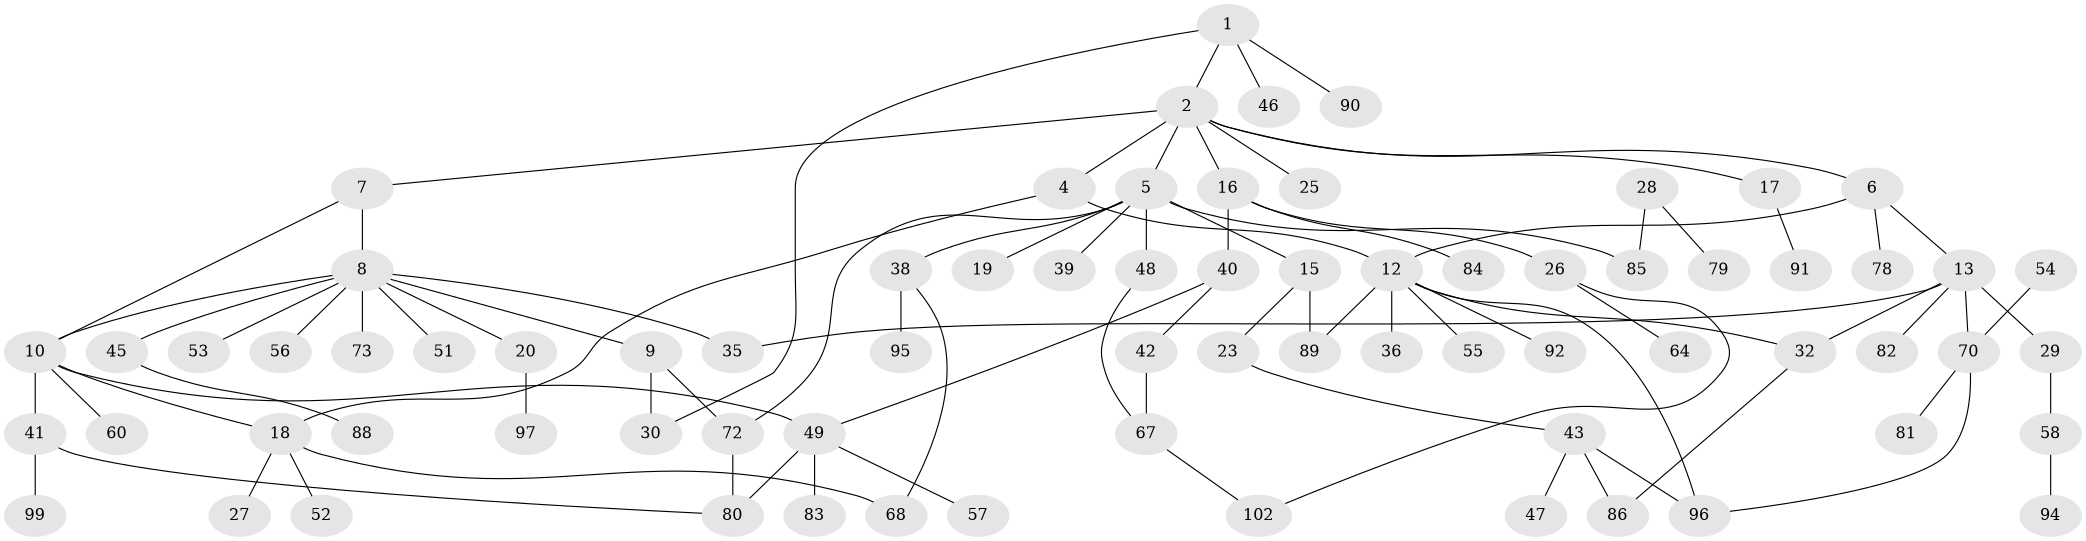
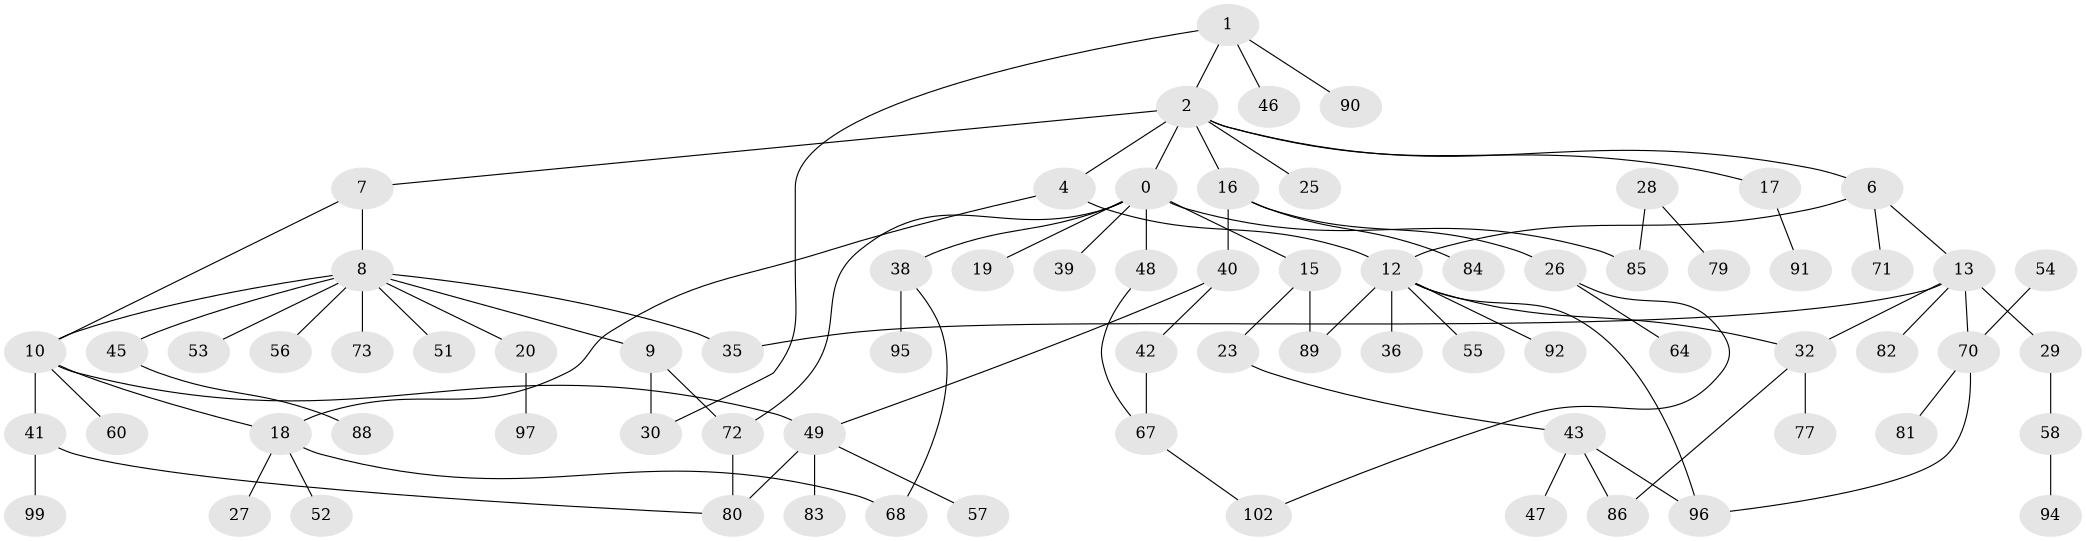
(1146, 189) -> (1146, 189)
(1883, 270) -> (1883, 270)
none -> (1805, 434)
